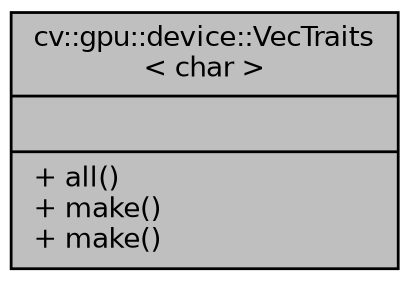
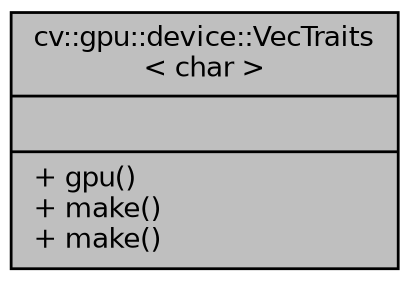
(77, 178) -> (85, 178)
